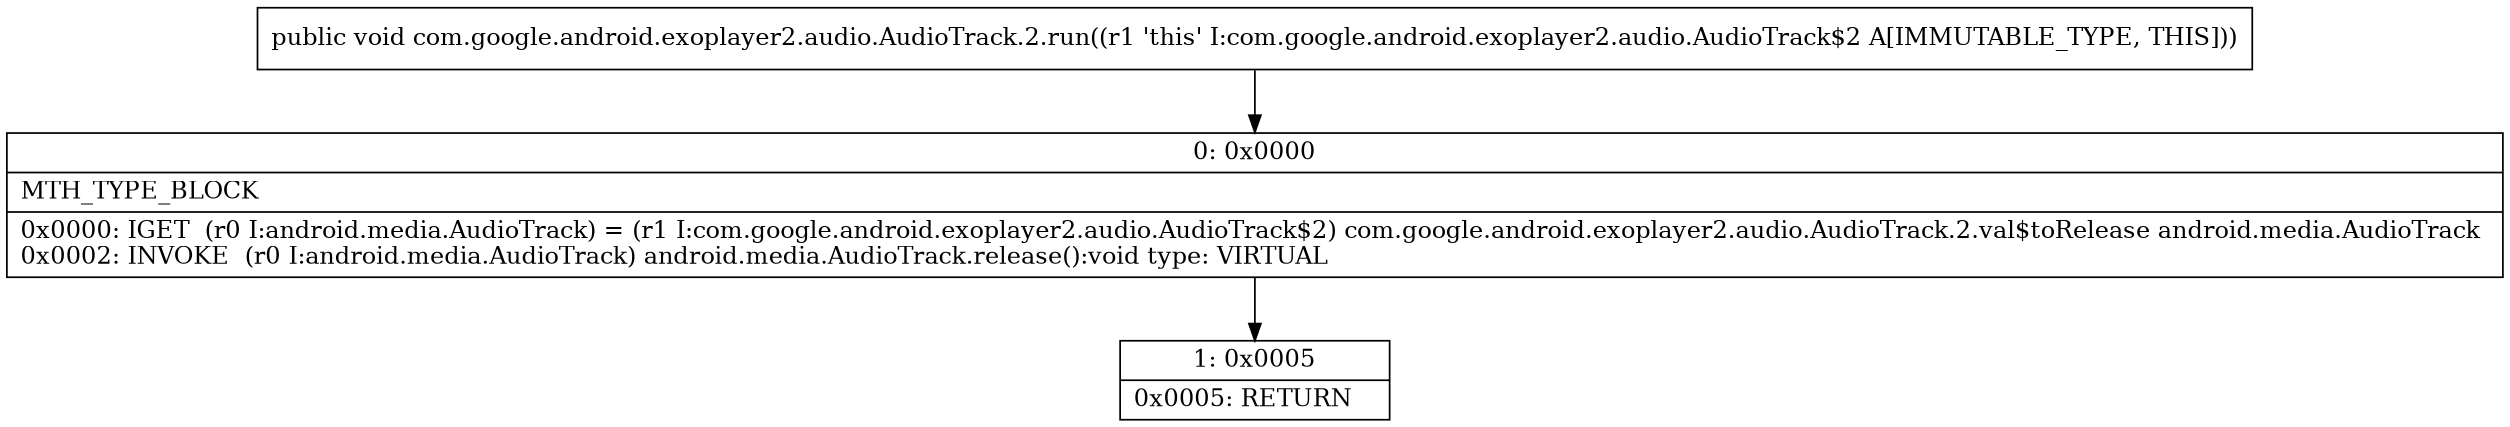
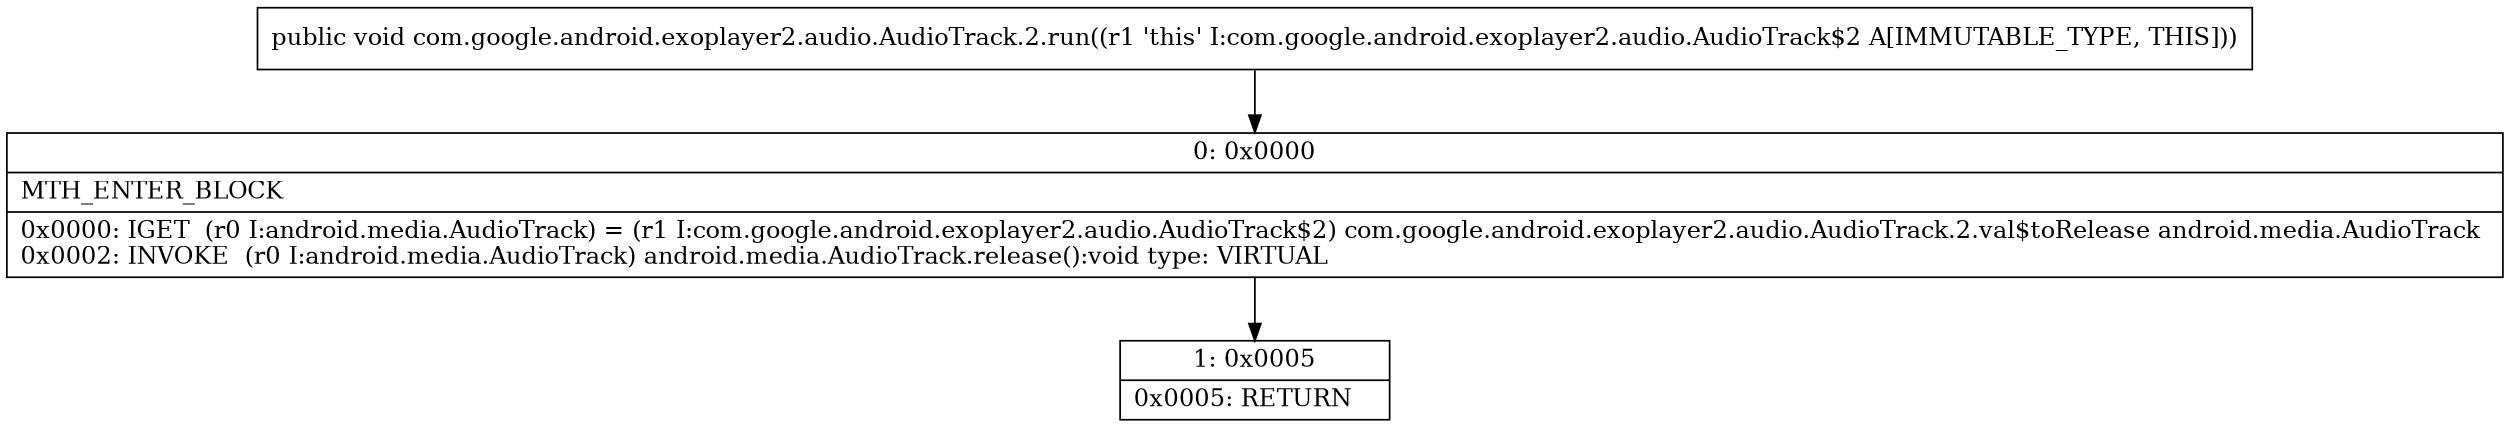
(140, 191) -> (153, 191)
